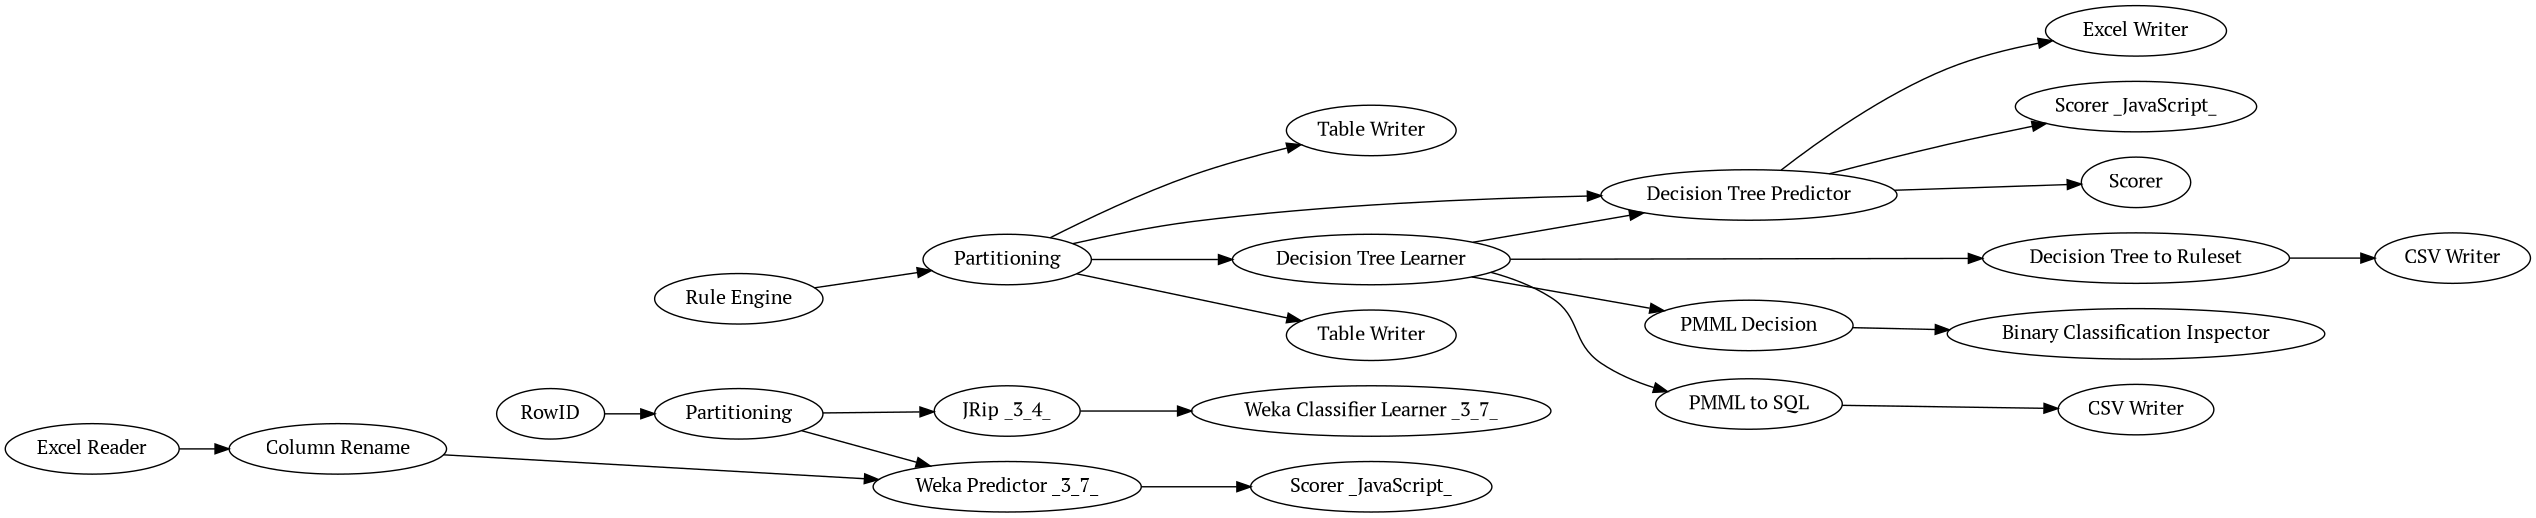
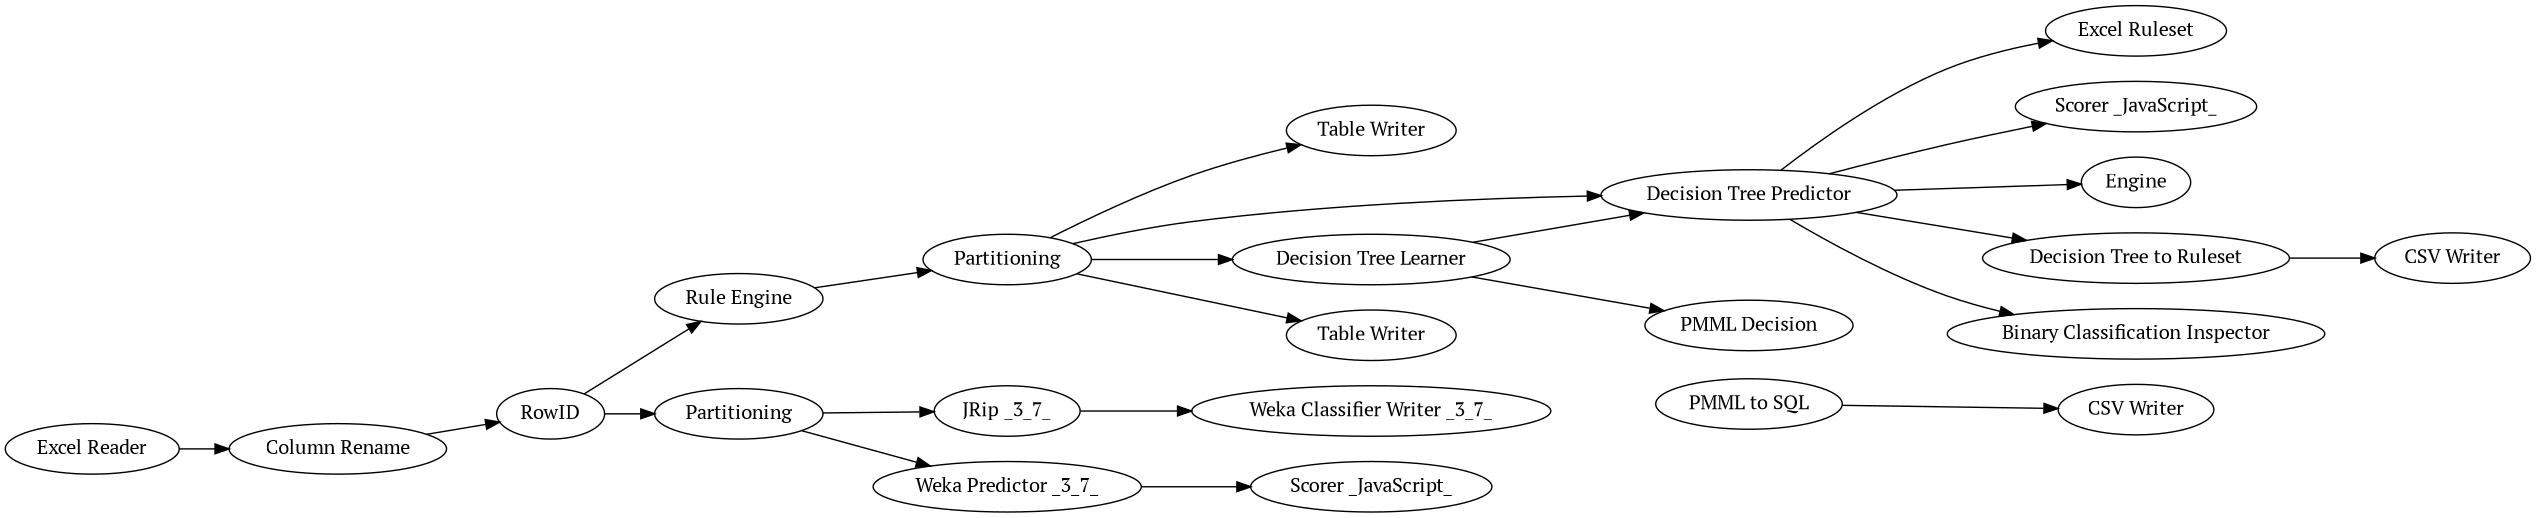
(2136, 31) -> (2136, 31)
(2136, 182) -> (2136, 182)
(1739, 259) -> (1934, 225)
(1575, 327) -> none
(1894, 329) -> (1892, 273)
none -> (637, 361)
(1007, 411) -> (1007, 411)
(1371, 411) -> (1371, 411)
(654, 467) -> (456, 429)
